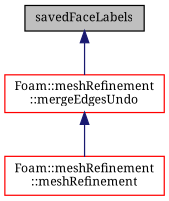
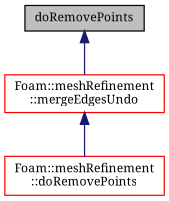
(85, 18) -> (85, 18)
(85, 176) -> (85, 176)
